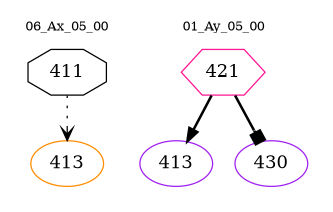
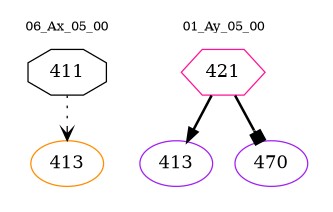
(271, 164) -> (271, 164)
